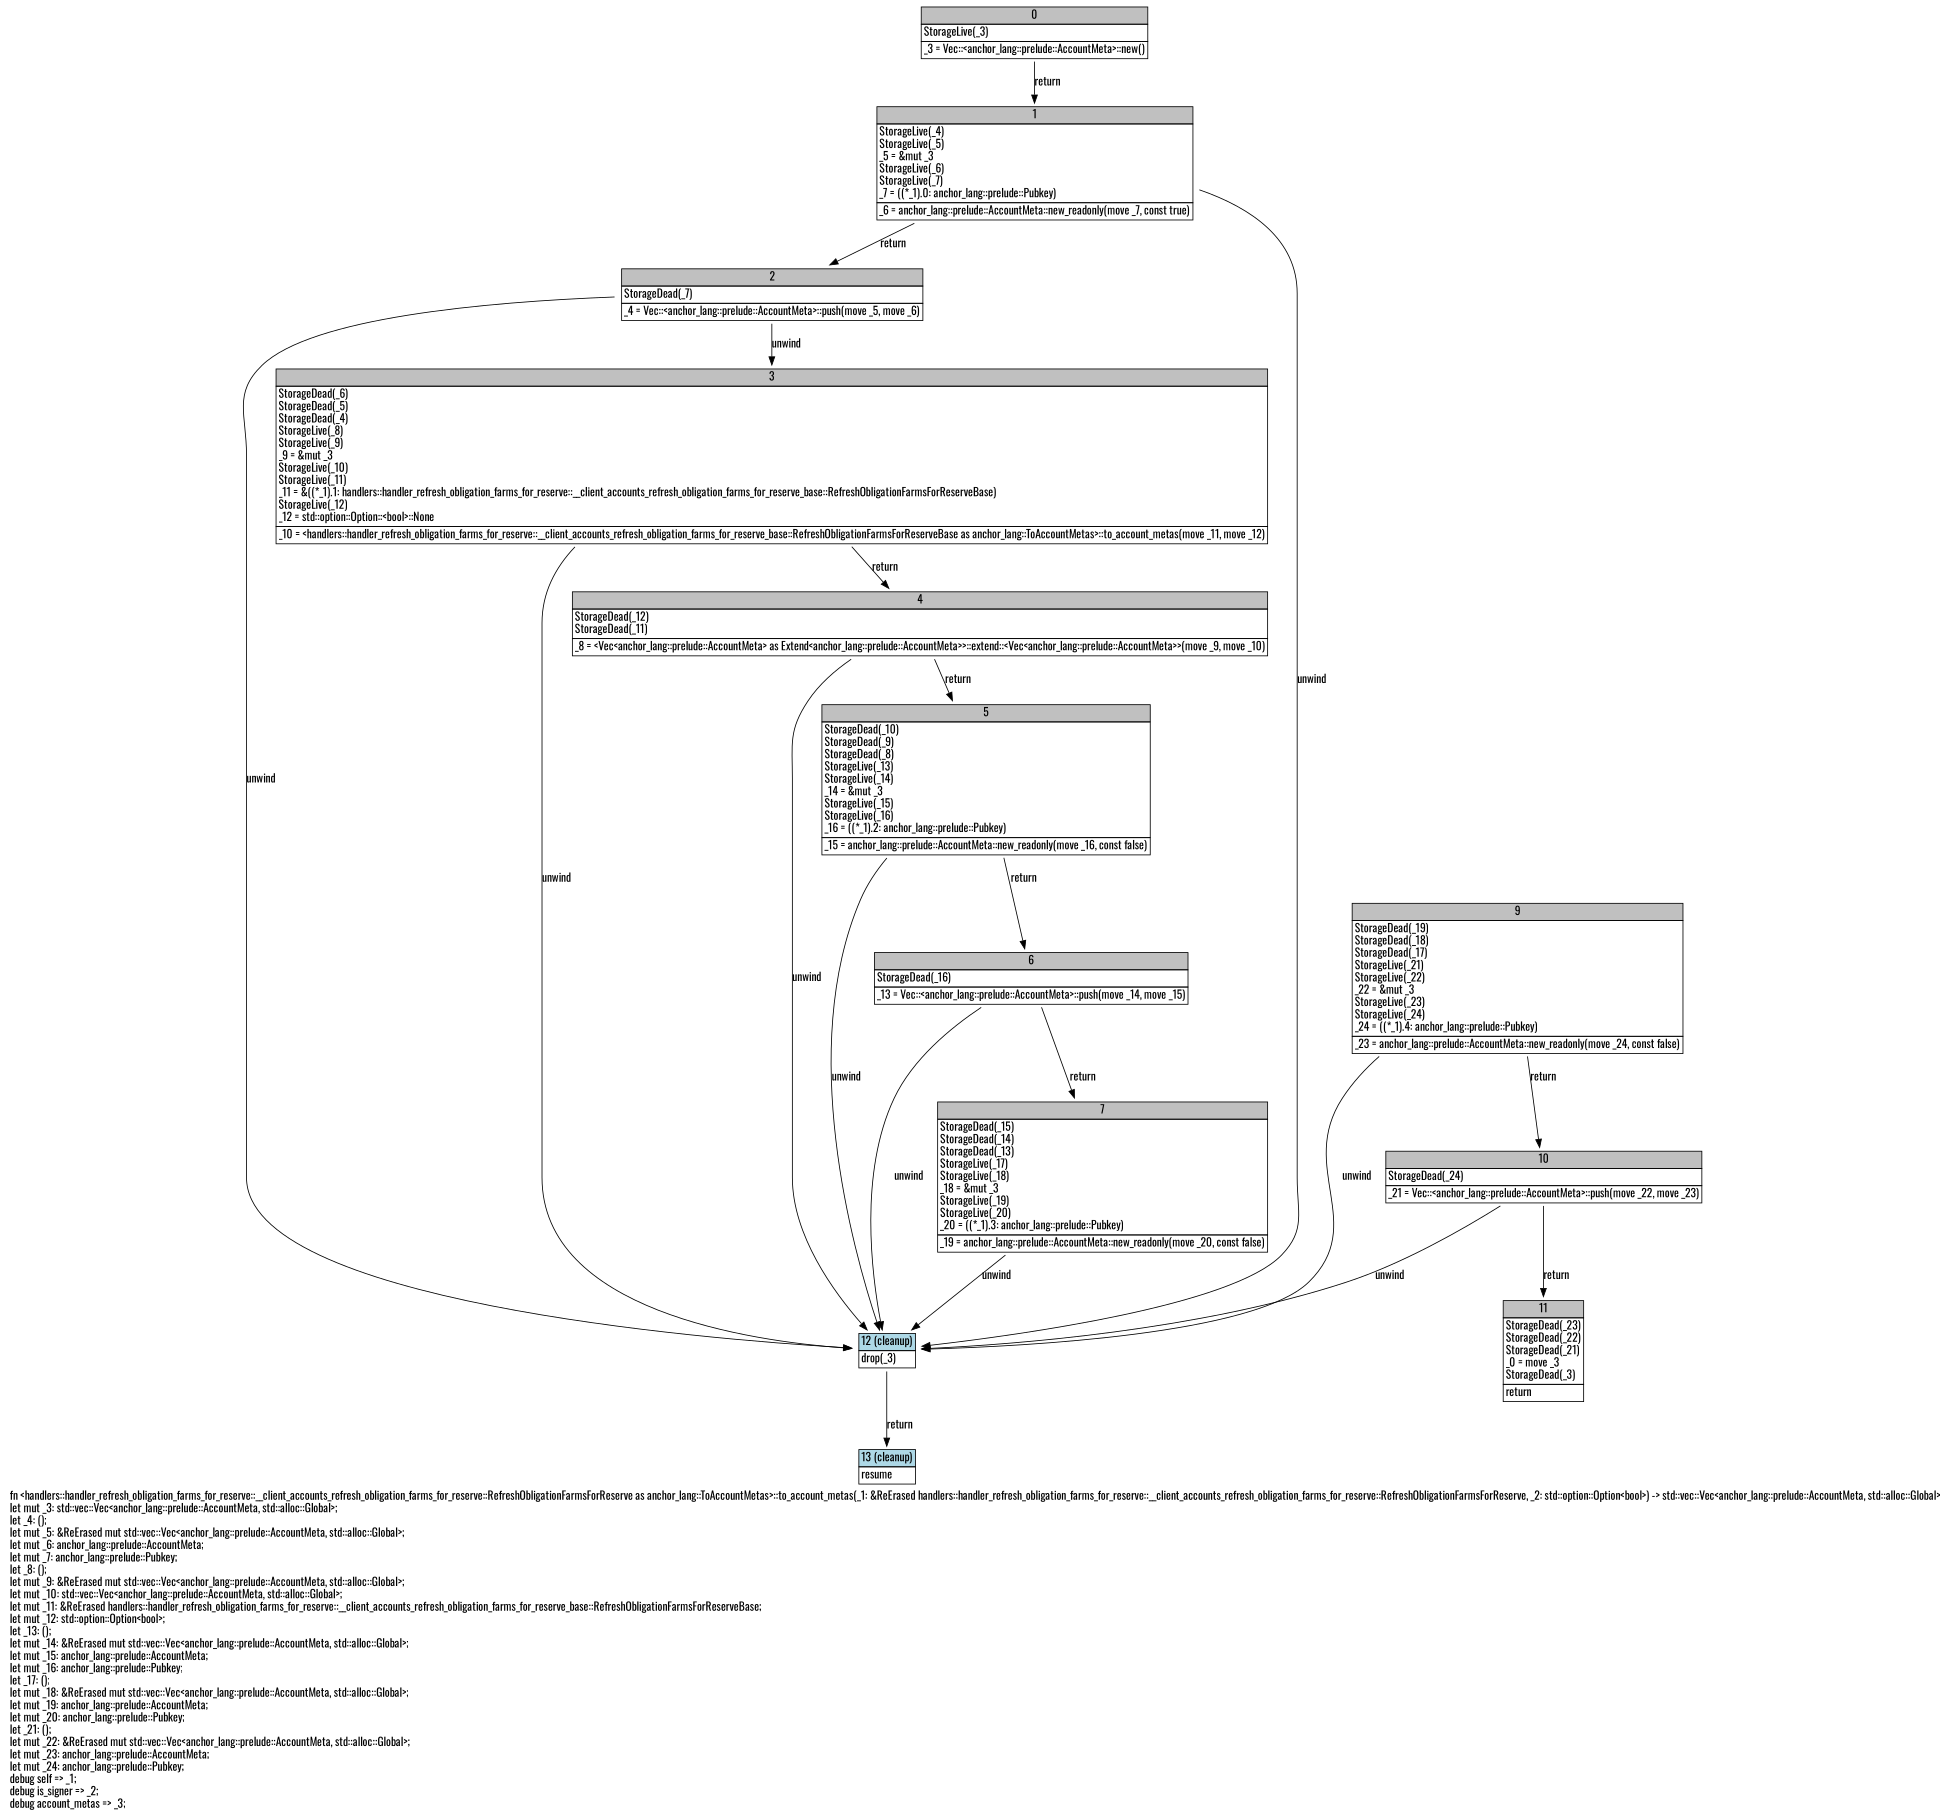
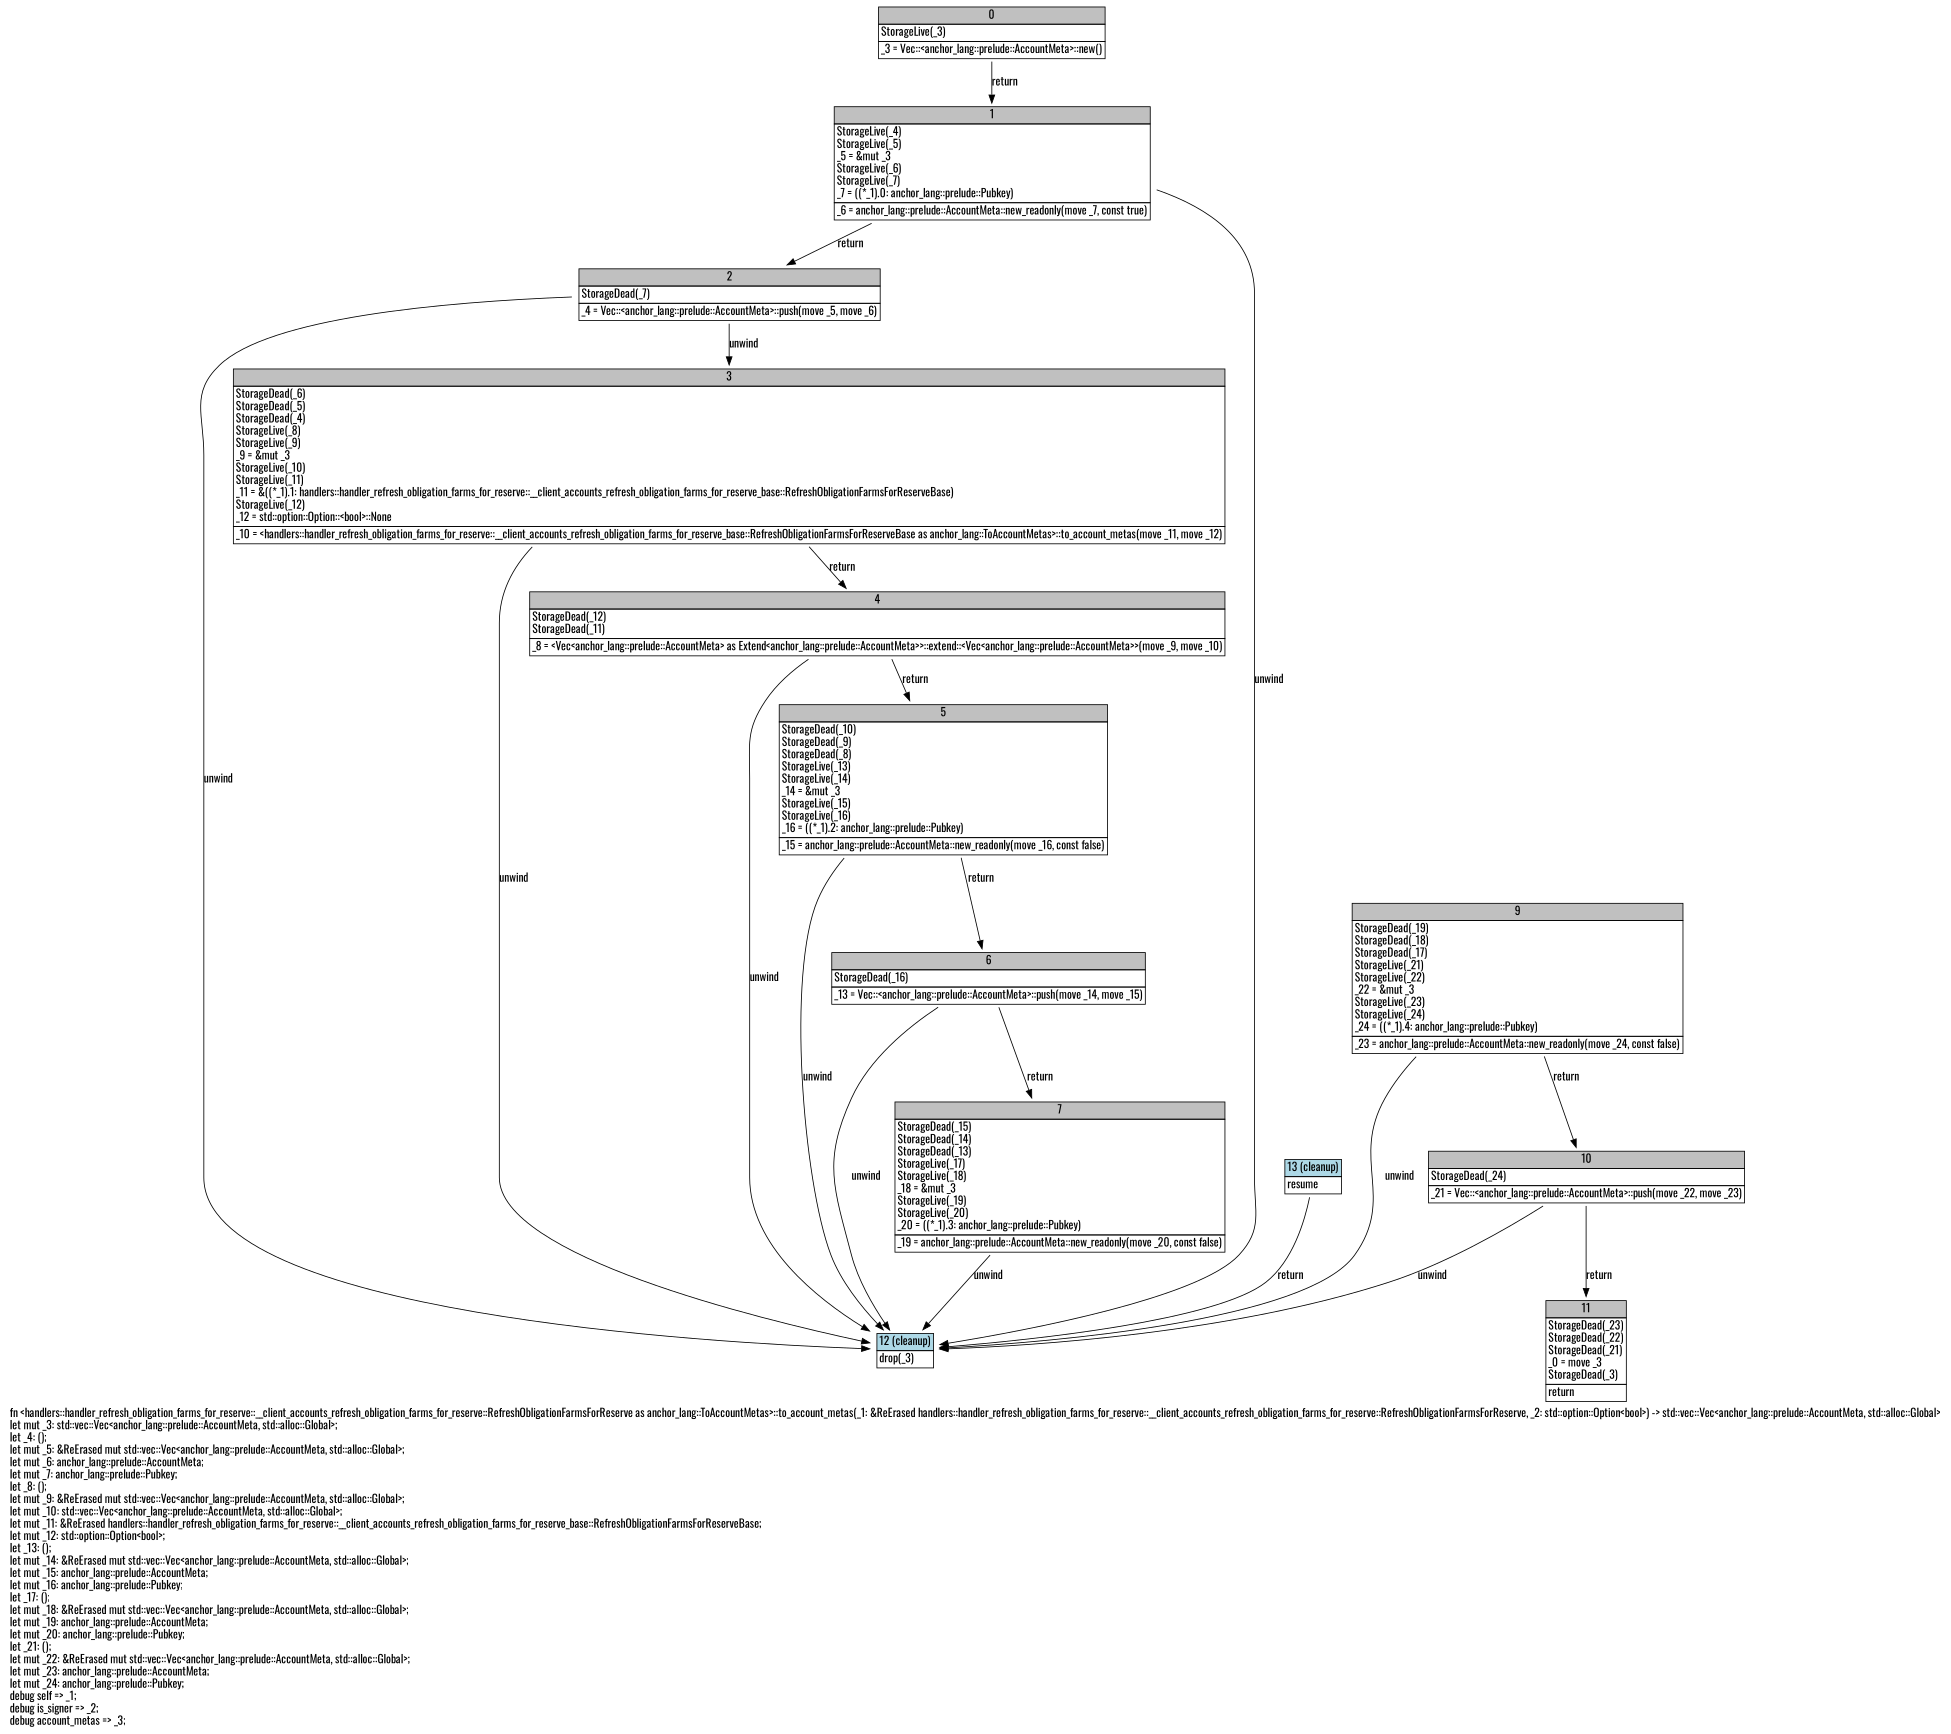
(887, 1405) -> (1158, 1319)
